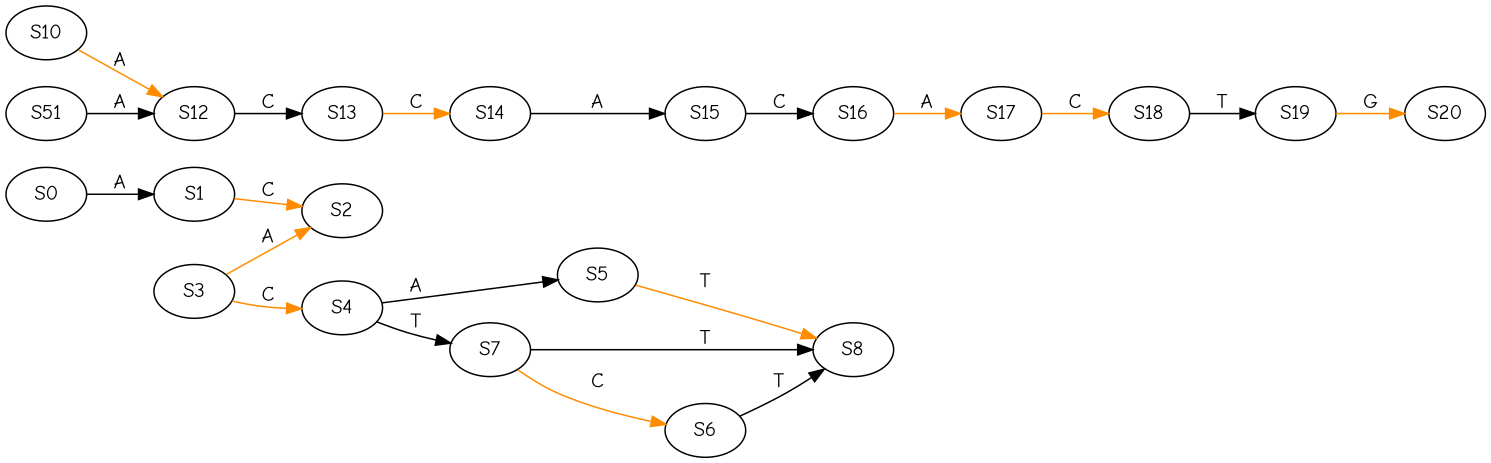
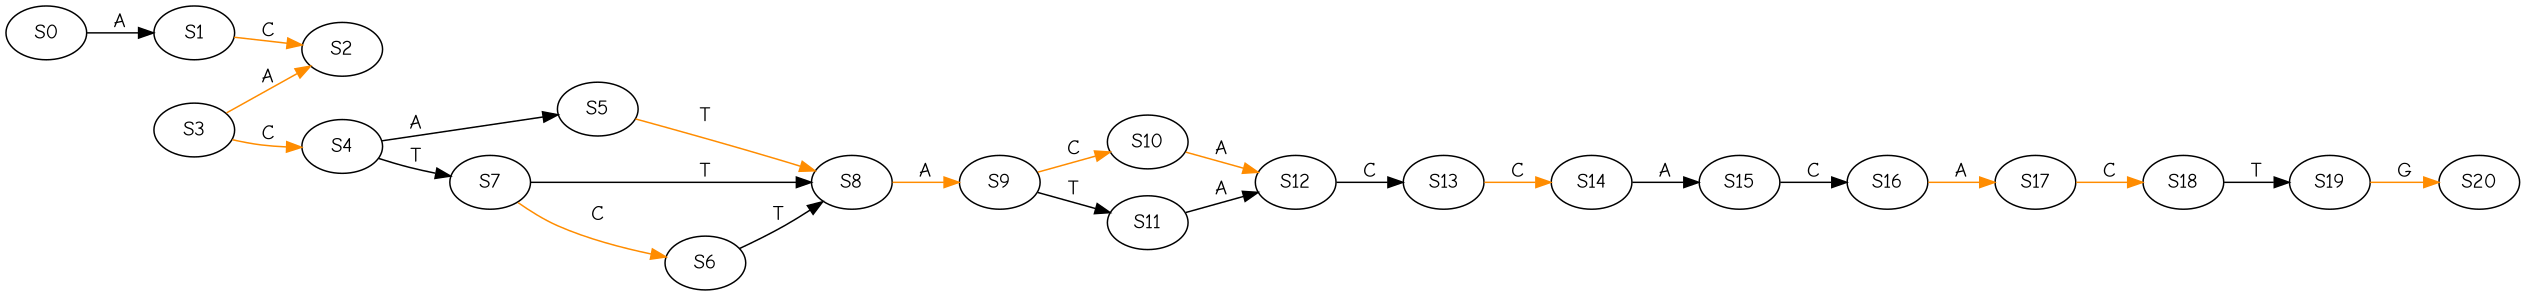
(46, 114) -> (1148, 223)
none -> (1000, 182)
